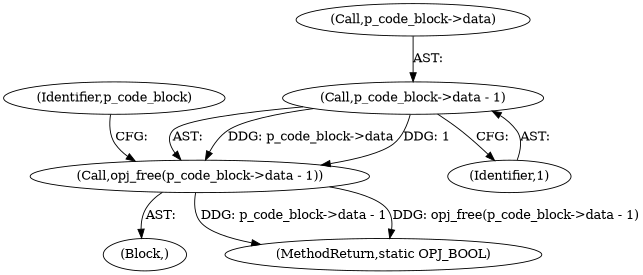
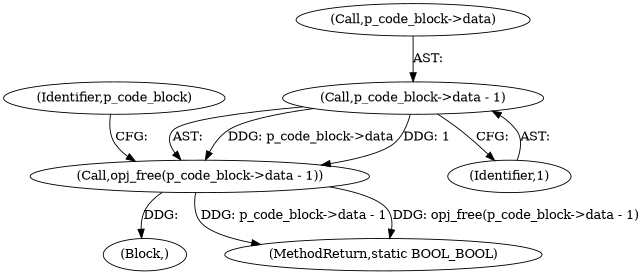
(163, 216) -> (163, 216)
(383, 255) -> (383, 255)
